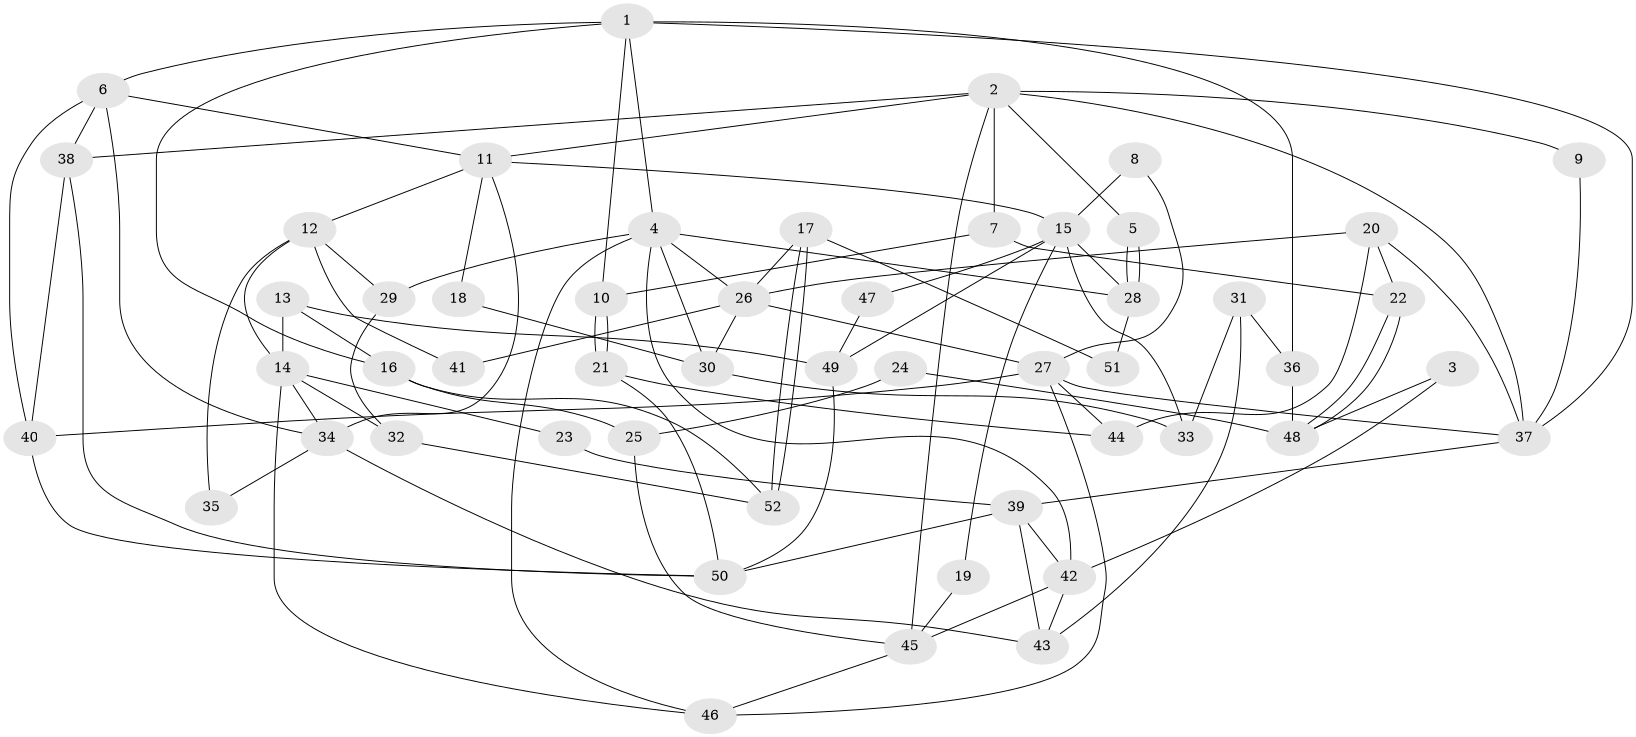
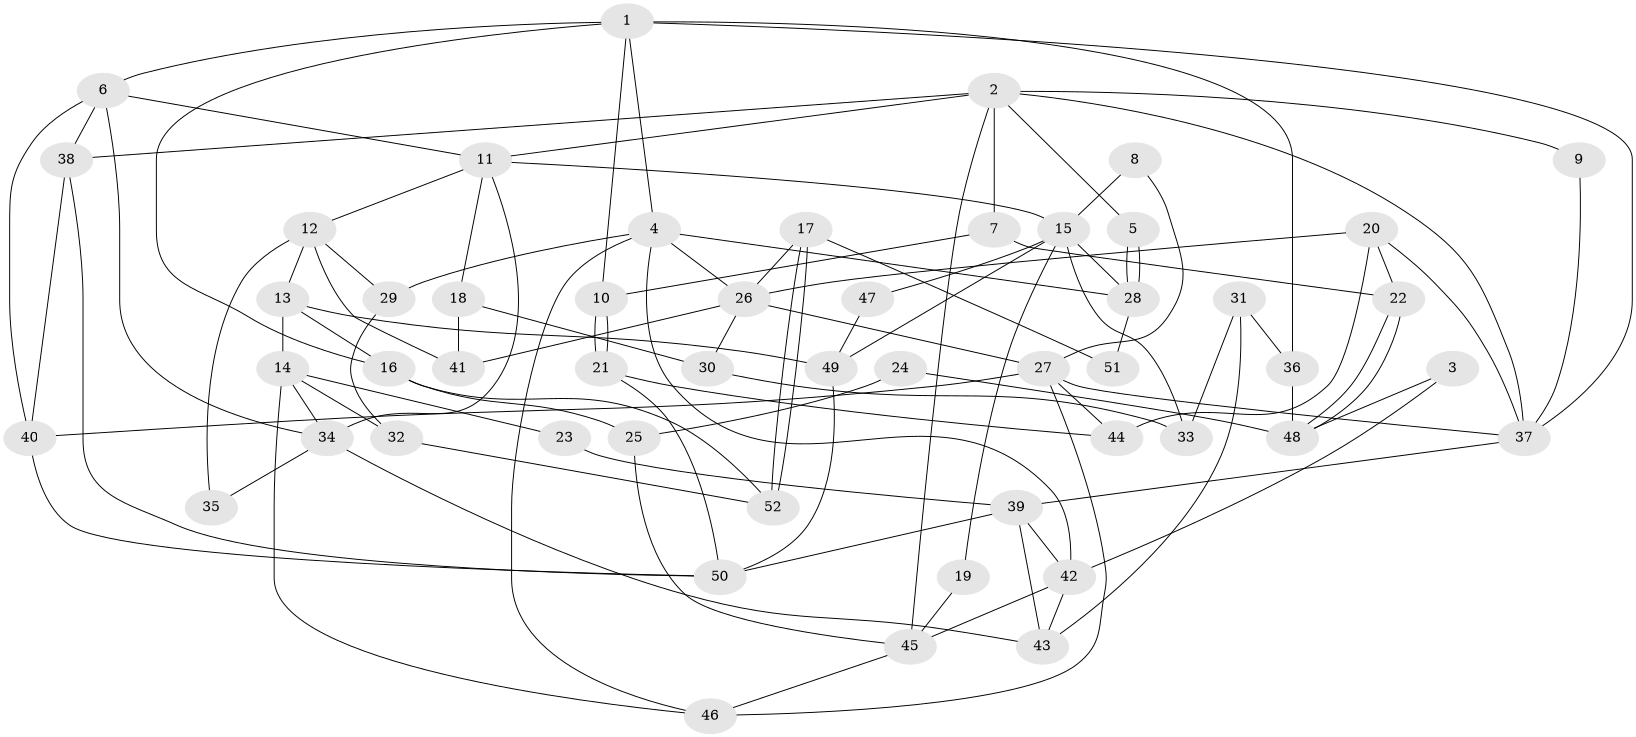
(245, 291) -> (296, 265)
(681, 299) -> none
none -> (459, 336)
